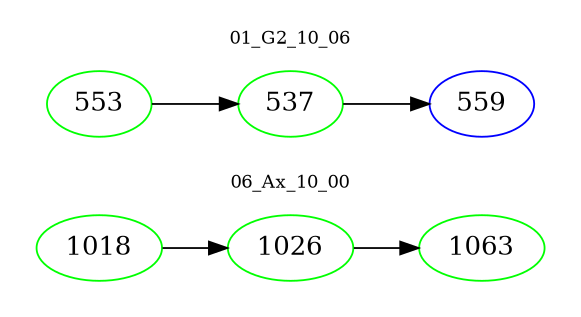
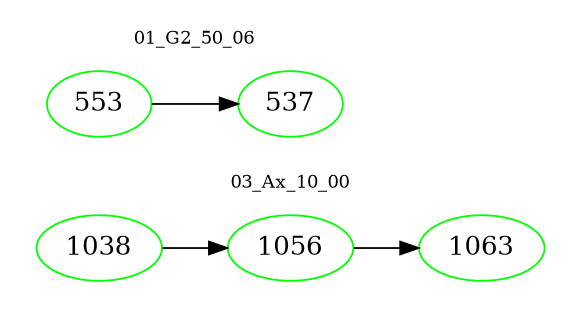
(291, 39) -> (195, 39)
(482, 104) -> none
(291, 183) -> (291, 183)
(99, 248) -> (99, 248)
(291, 248) -> (291, 248)
